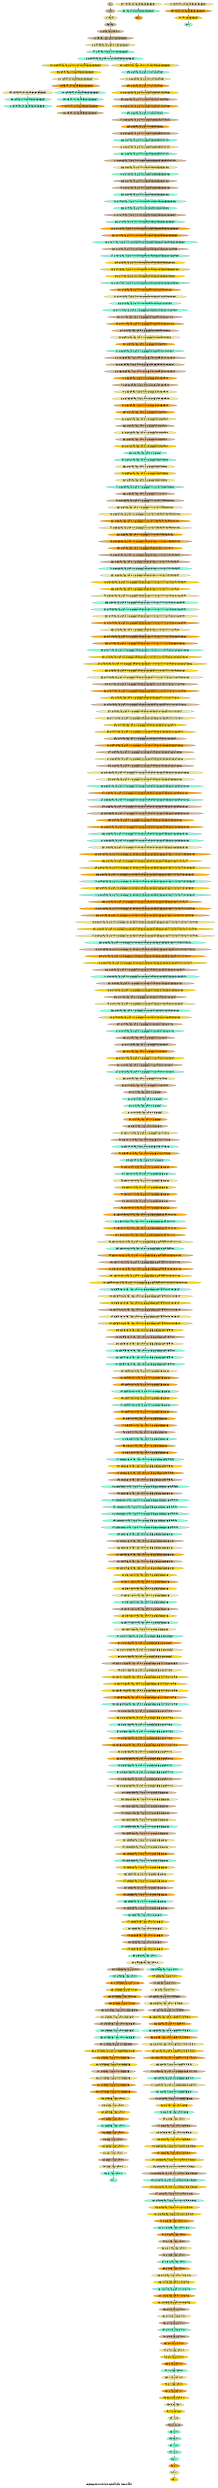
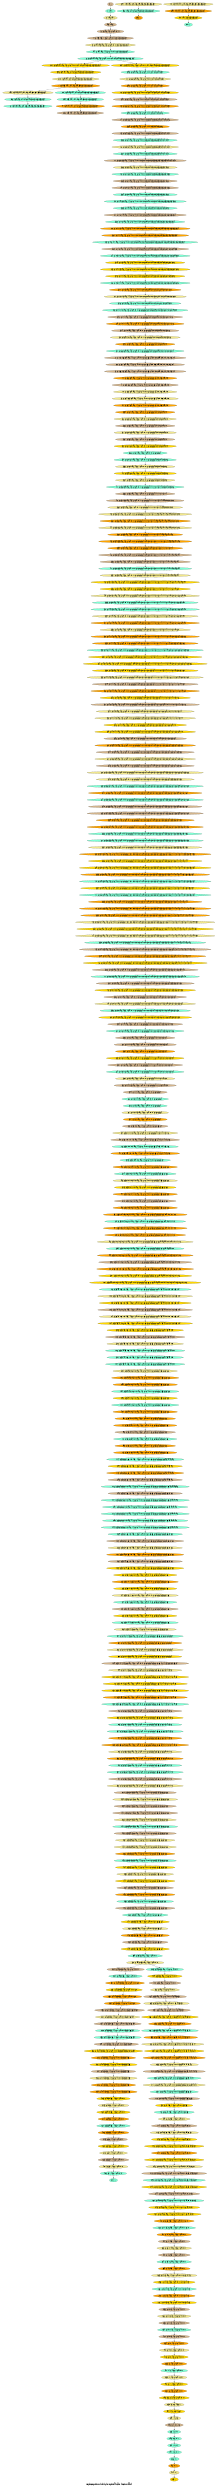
(110, 11) -> (110, 11)
